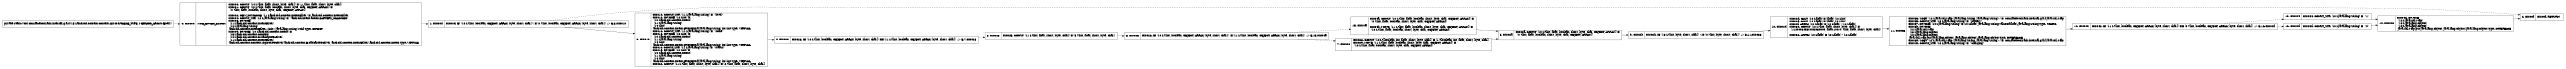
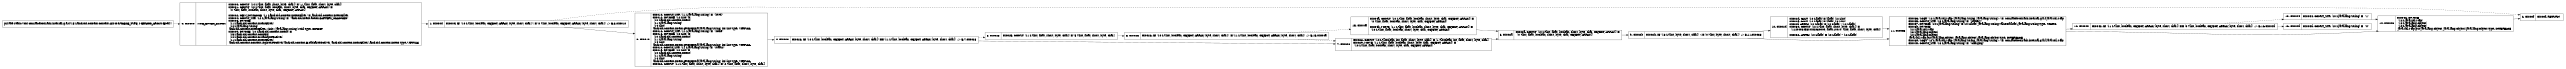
(2373, 25) -> (2221, 34)
none -> (1817, 40)
none -> (1156, 43)
